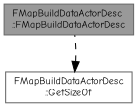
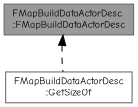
(76, 48) -> (62, 59)
